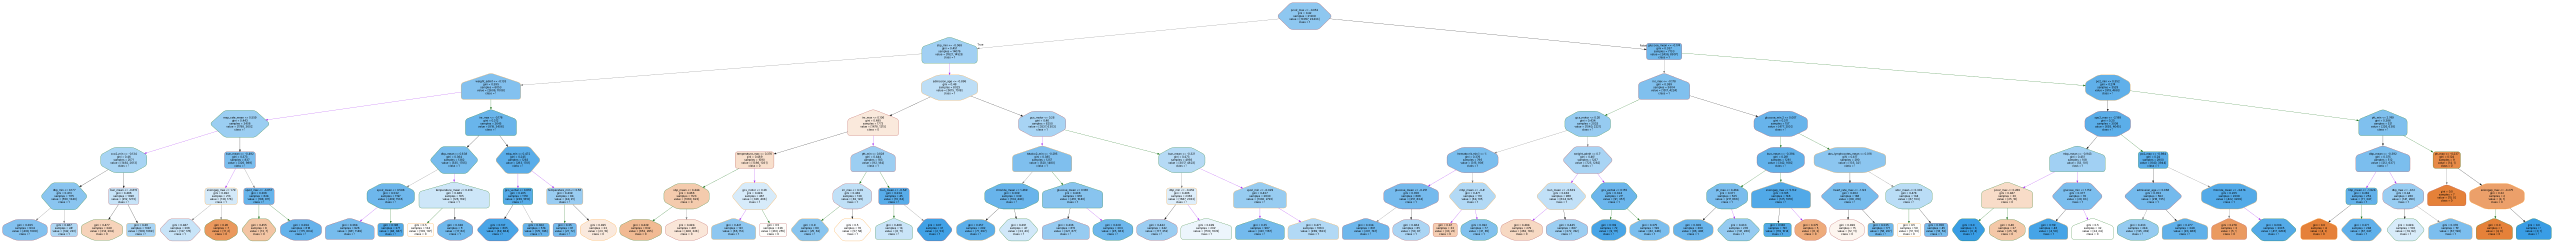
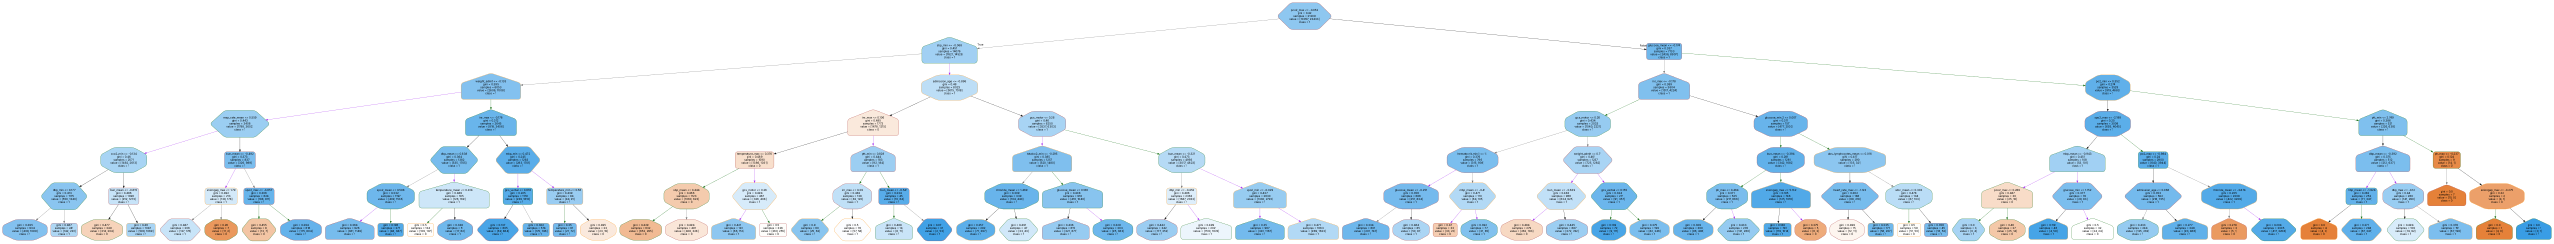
(1778, 230) -> (1778, 230)
(1969, 230) -> (1969, 230)
